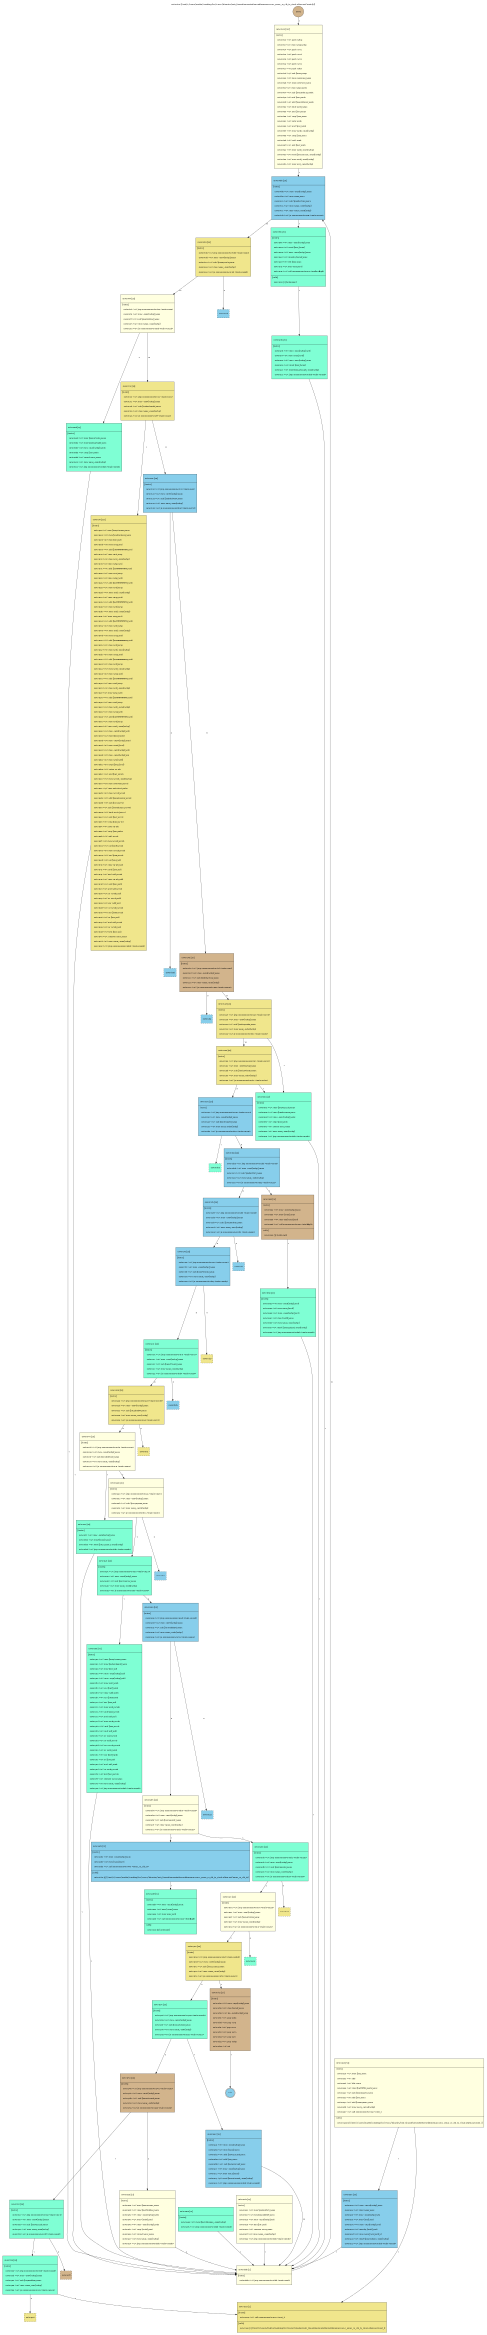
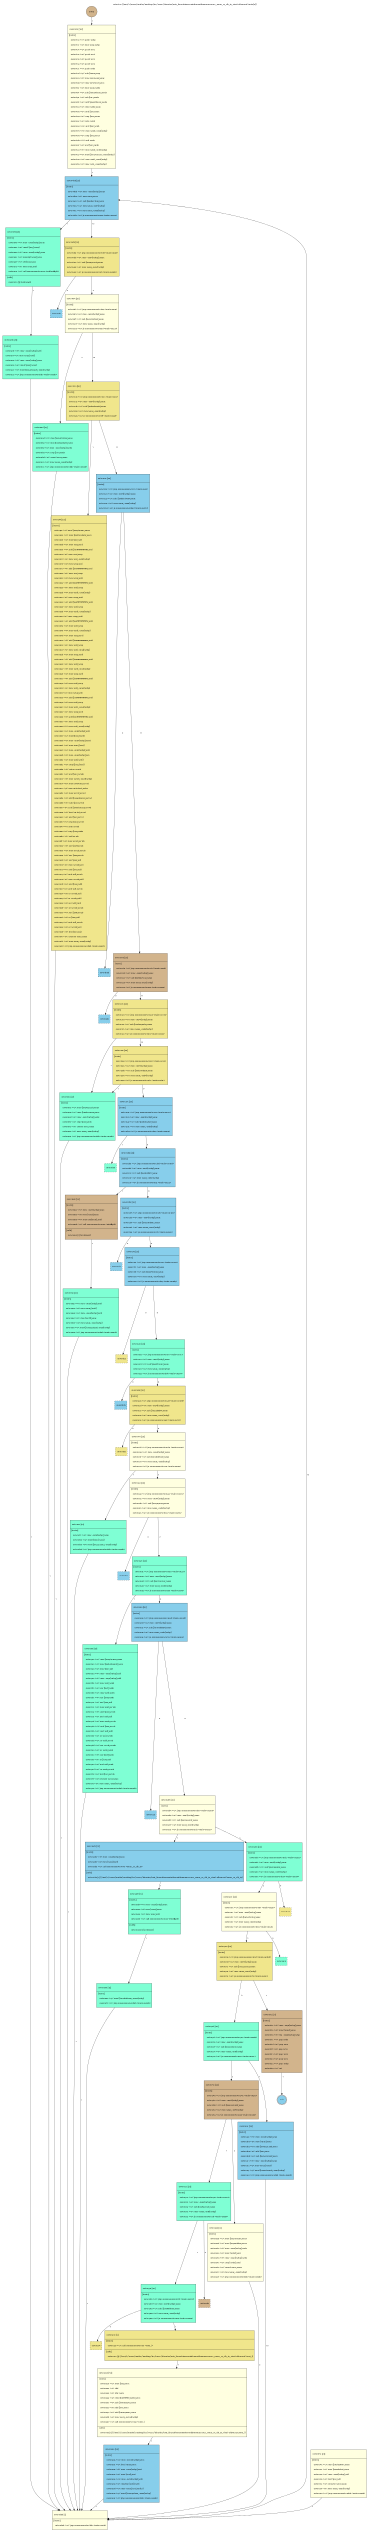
none -> (138, 1958)
(407, 2227) -> (177, 2364)
